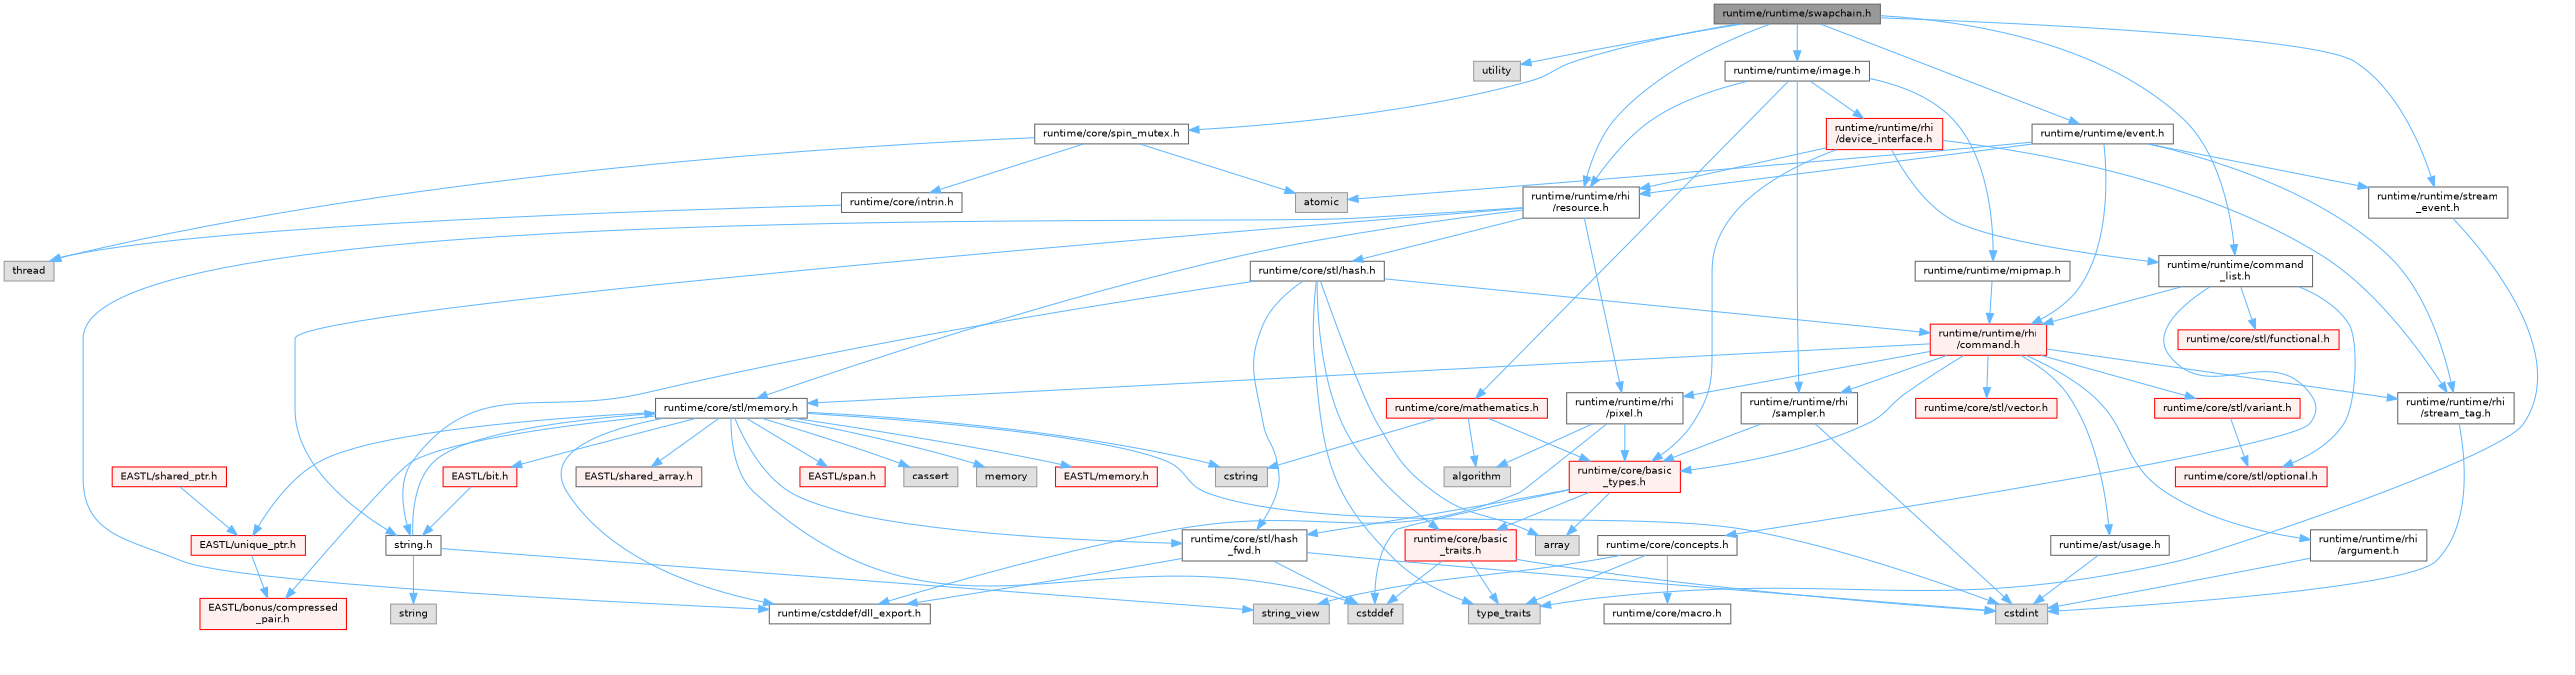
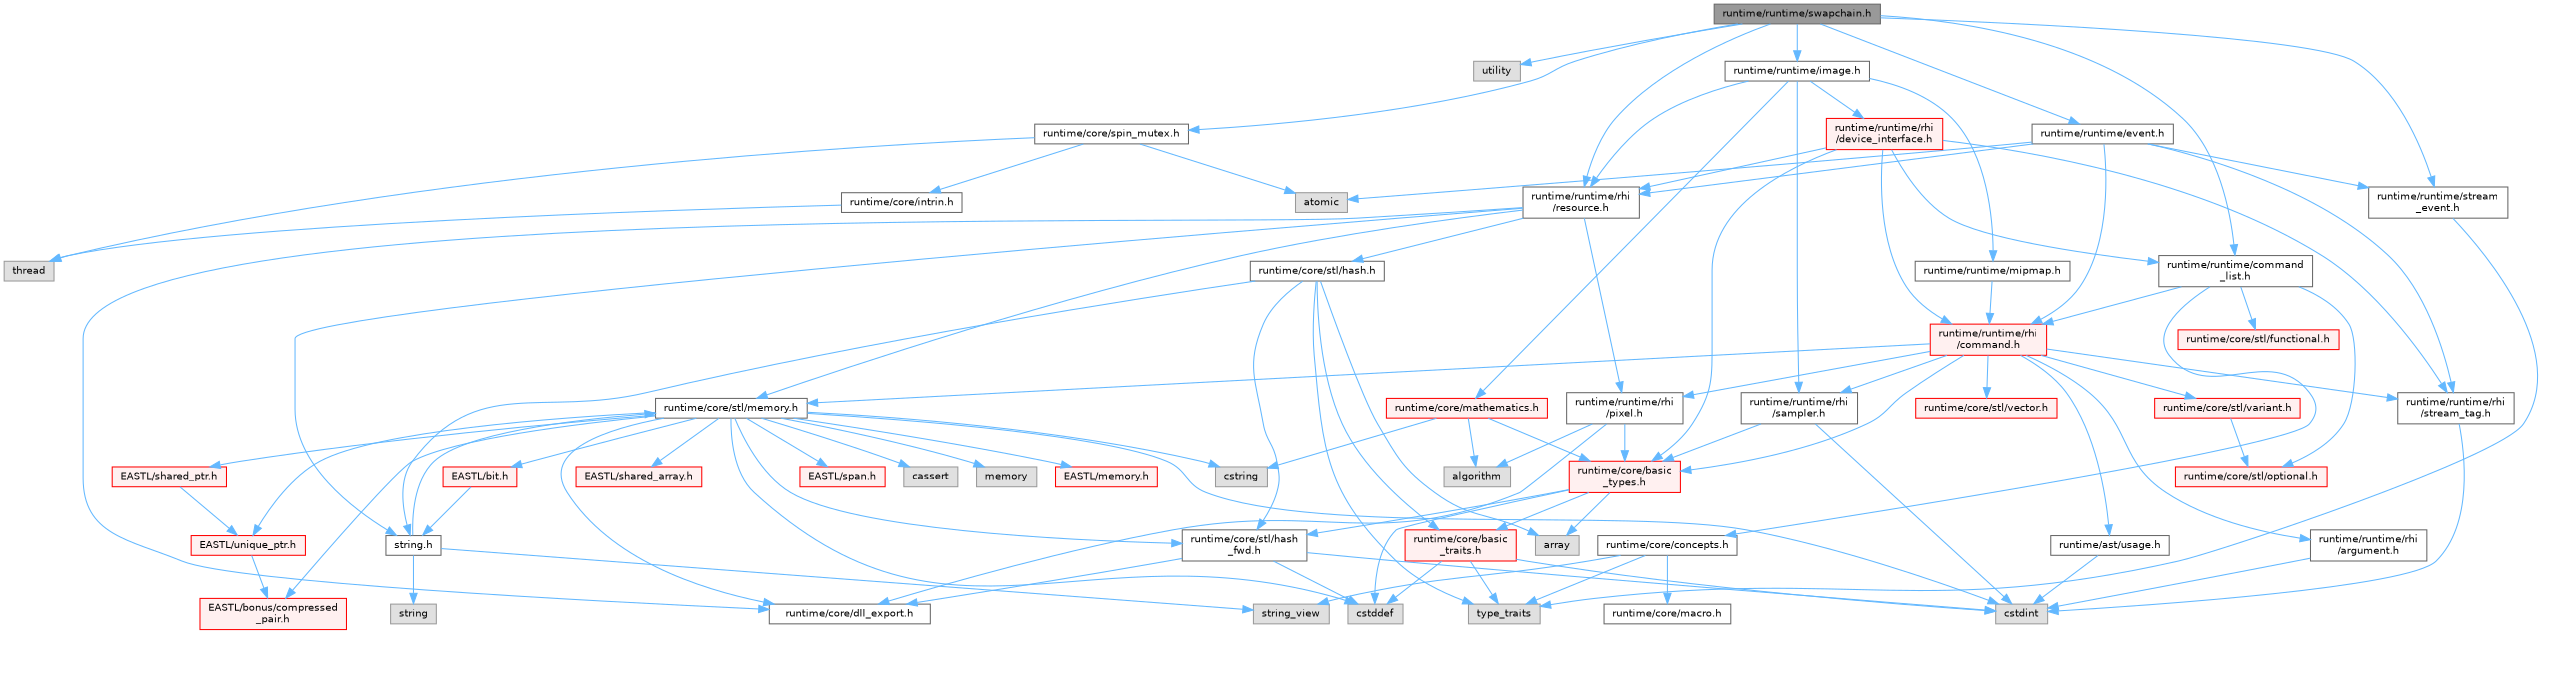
(1652, 305) -> (1889, 244)
none -> (329, 449)
(639, 477) -> (639, 477)
(850, 614) -> (850, 614)
